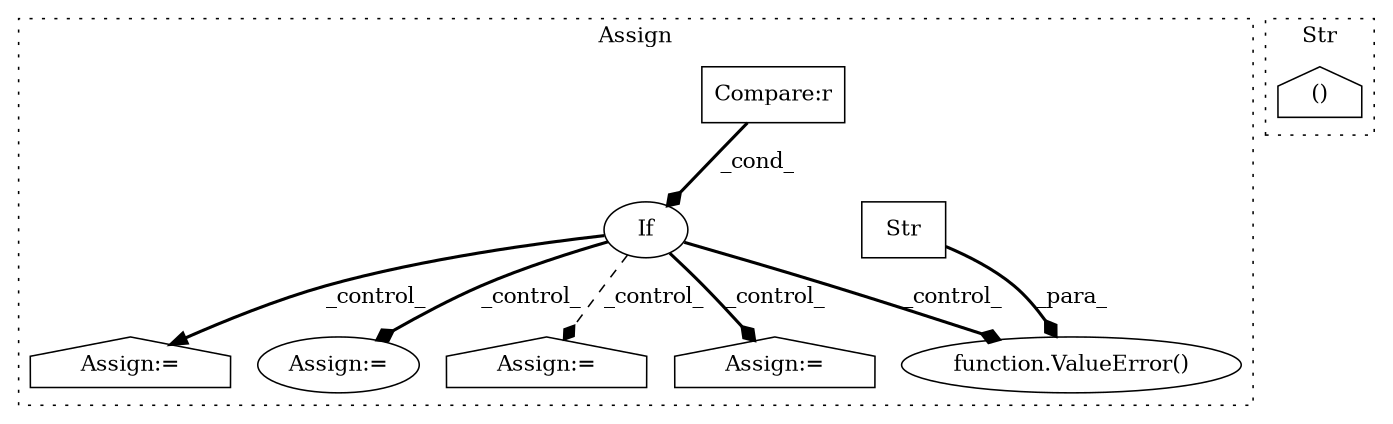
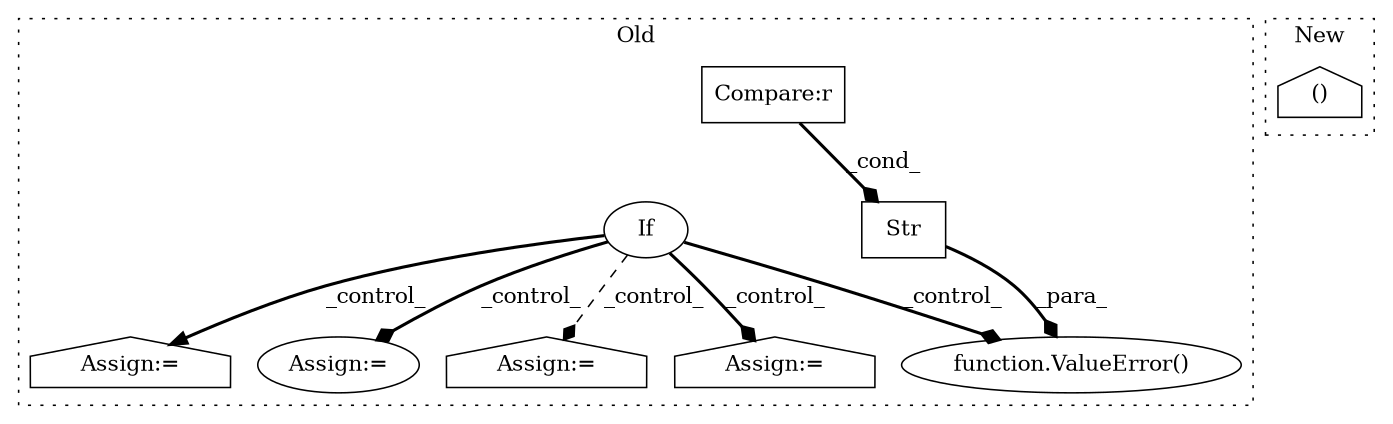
(636, 36) -> (636, 36)
(1320, 36) -> (1320, 36)
(714, 157) -> (832, 155)
